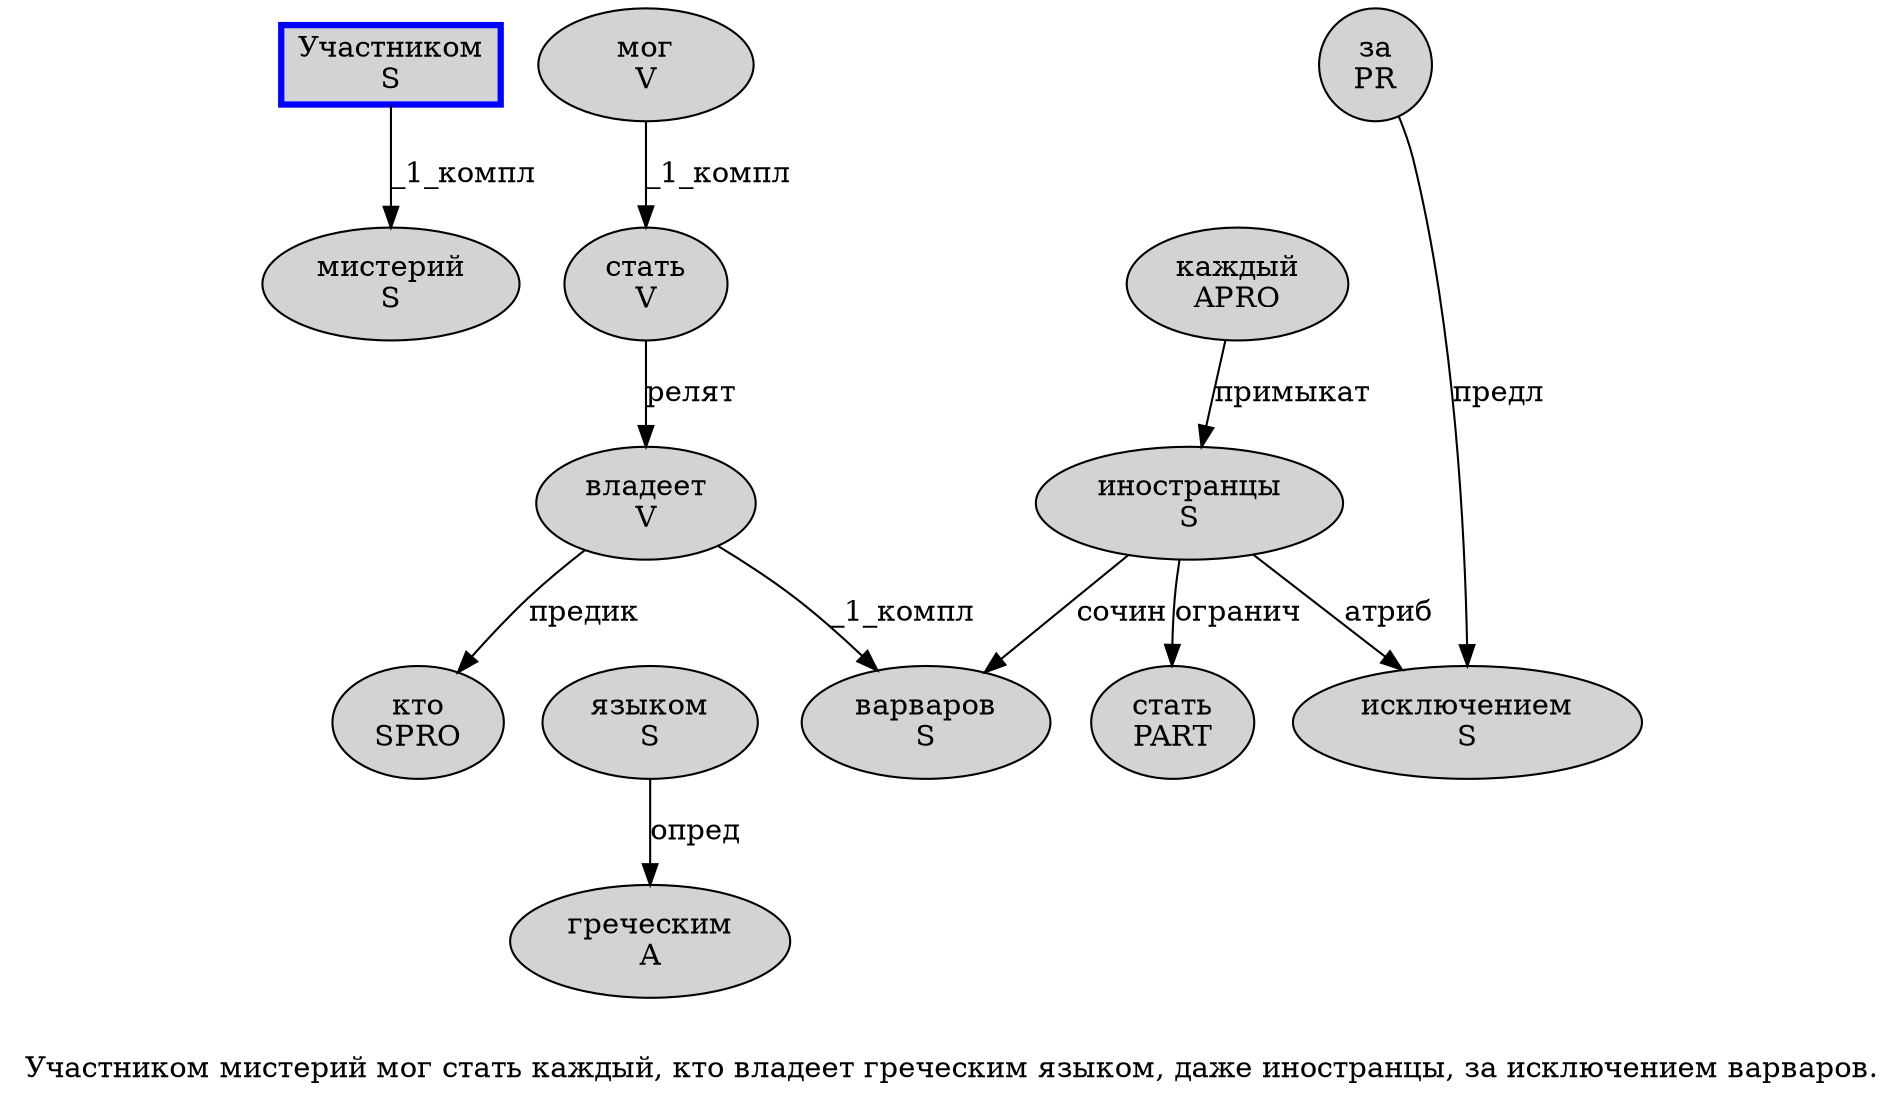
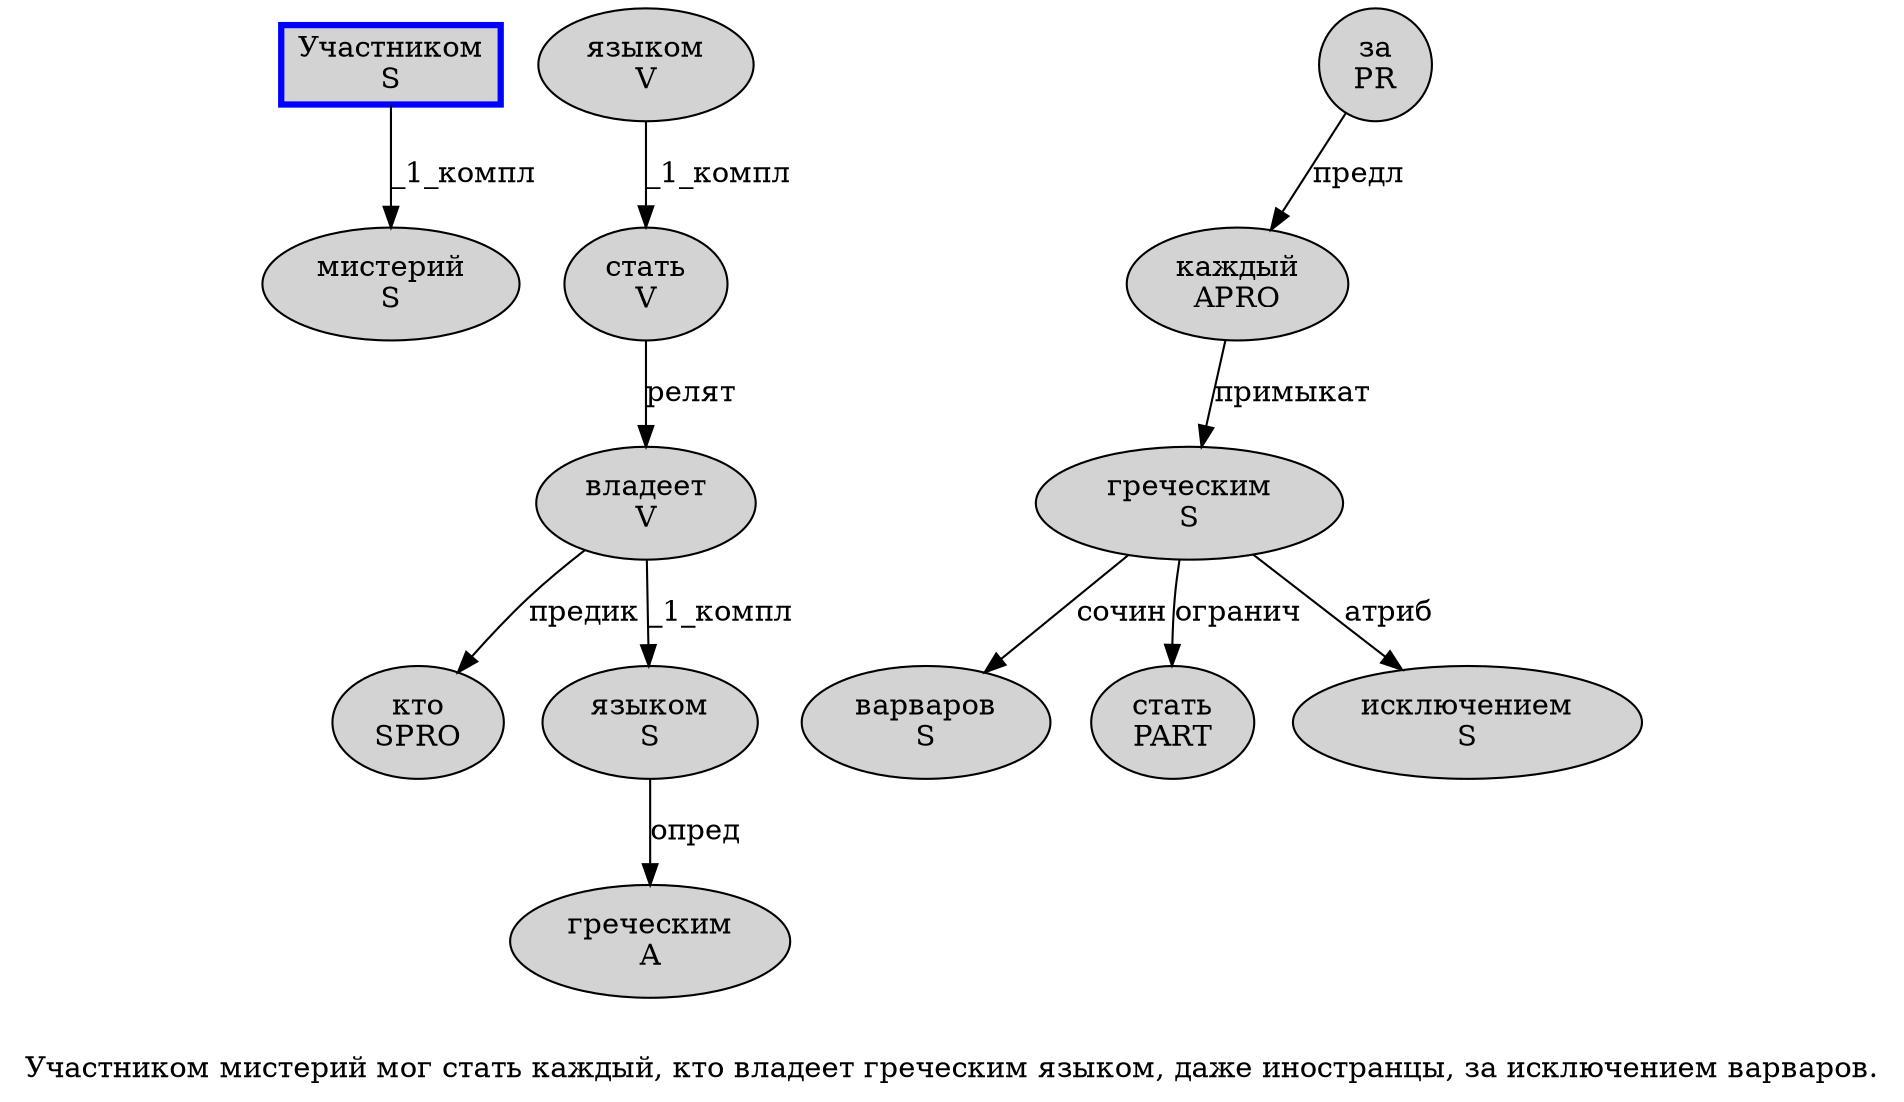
(646, 65) -> (646, 65)
(1450, 378) -> (1314, 162)
(1189, 503) -> (1189, 503)
(793, 597) -> (648, 602)
